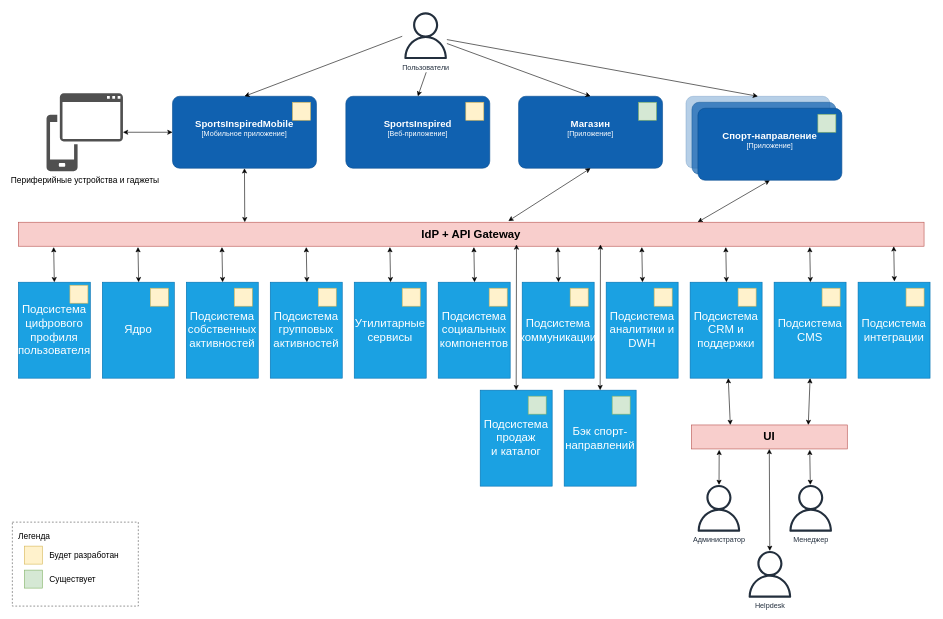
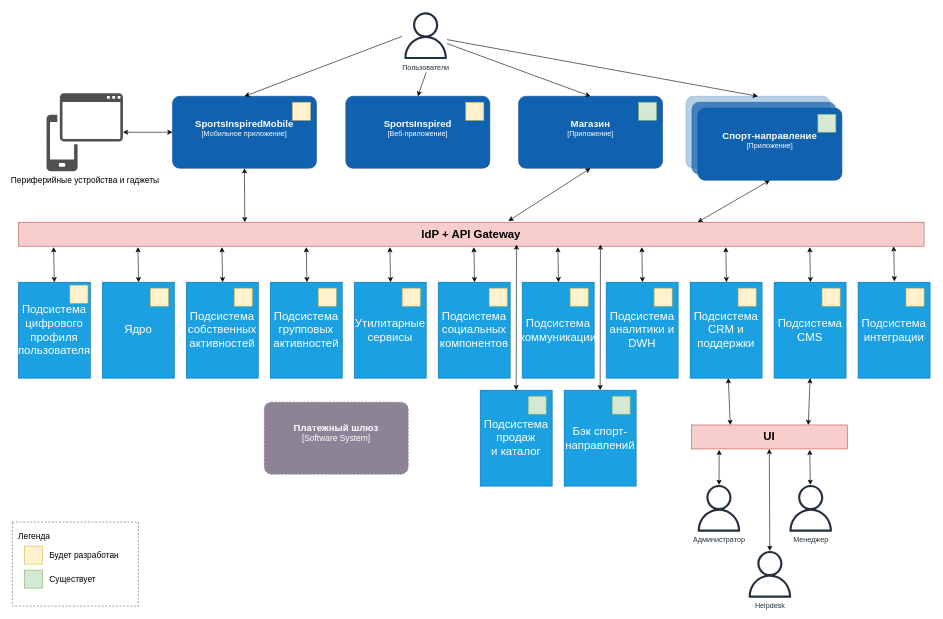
none -> (336, 438)
